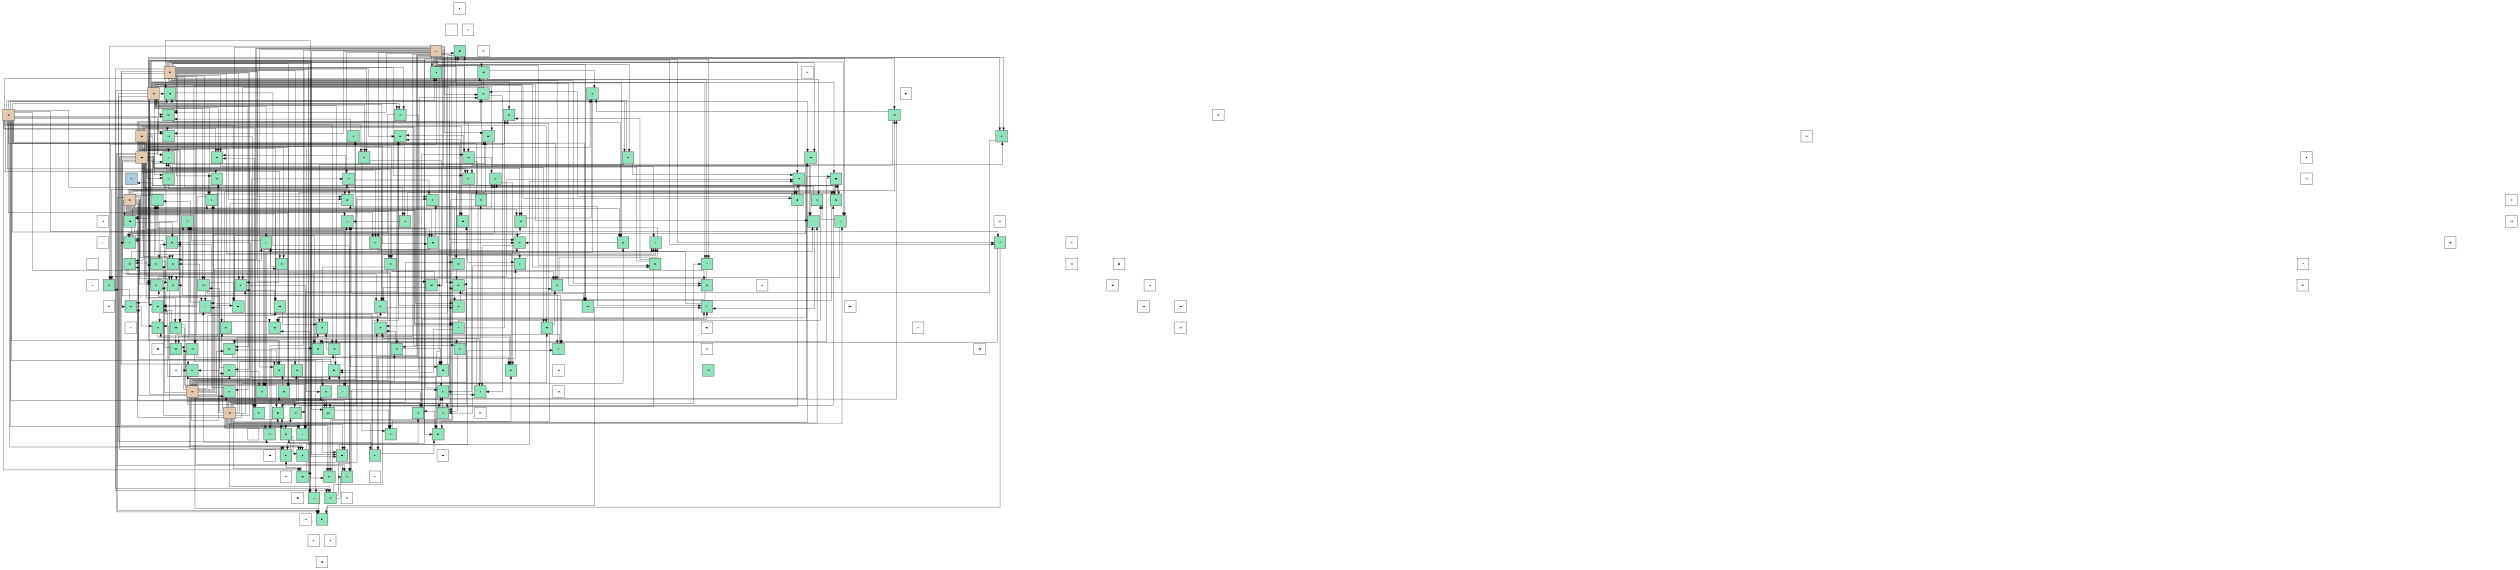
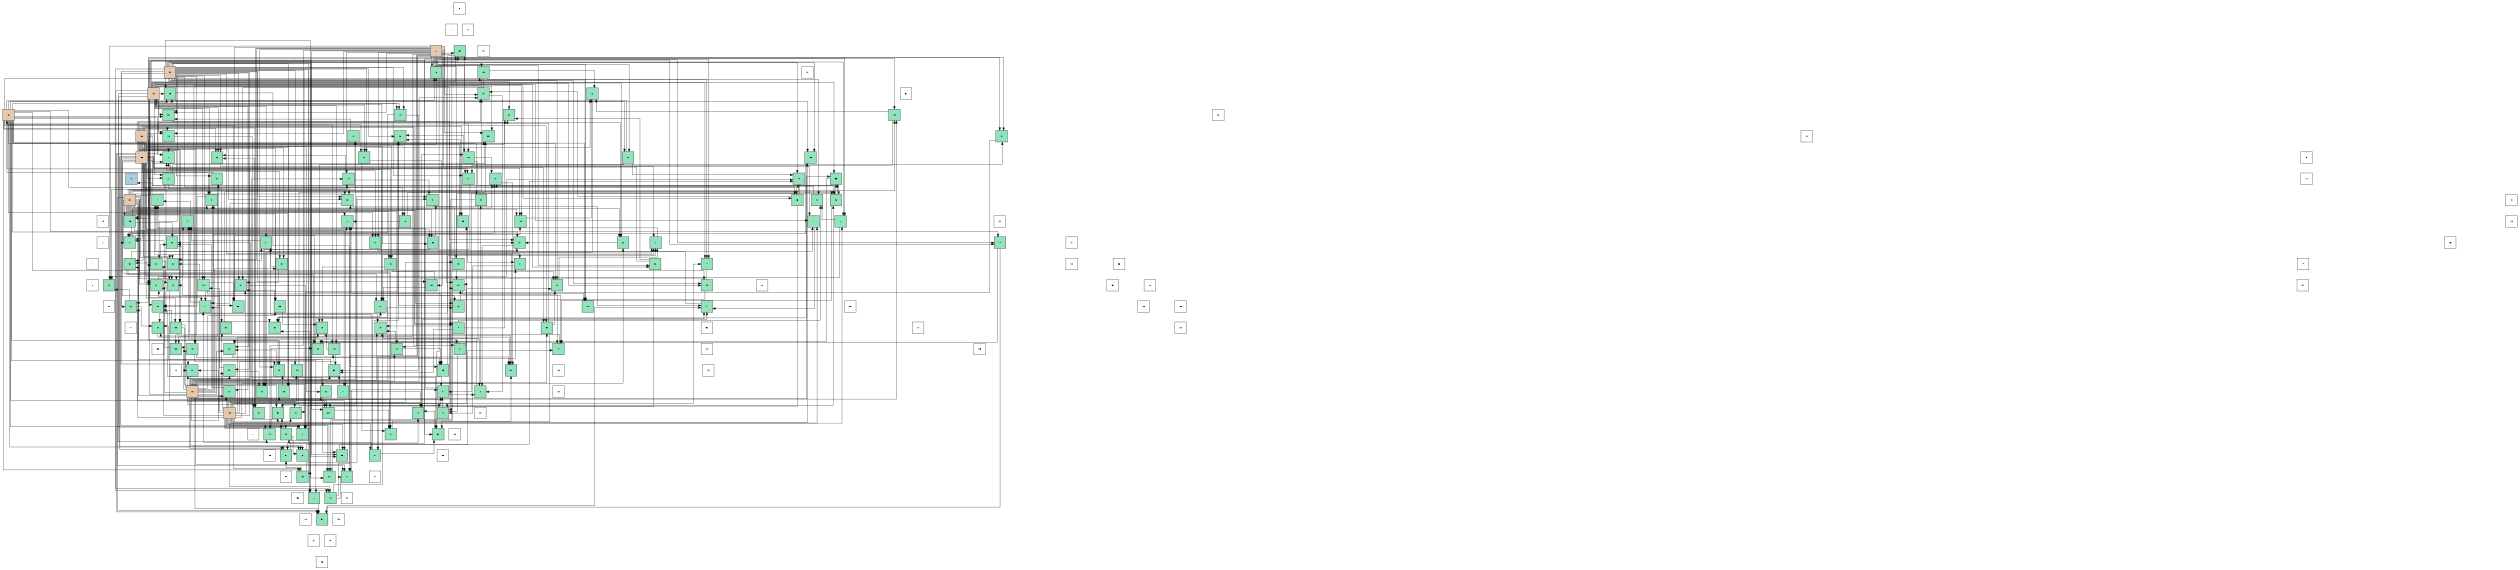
(663, 166) -> none
(85, 172) -> (86, 172)
(708, 370) -> (708, 370)
none -> (455, 434)
none -> (339, 519)
